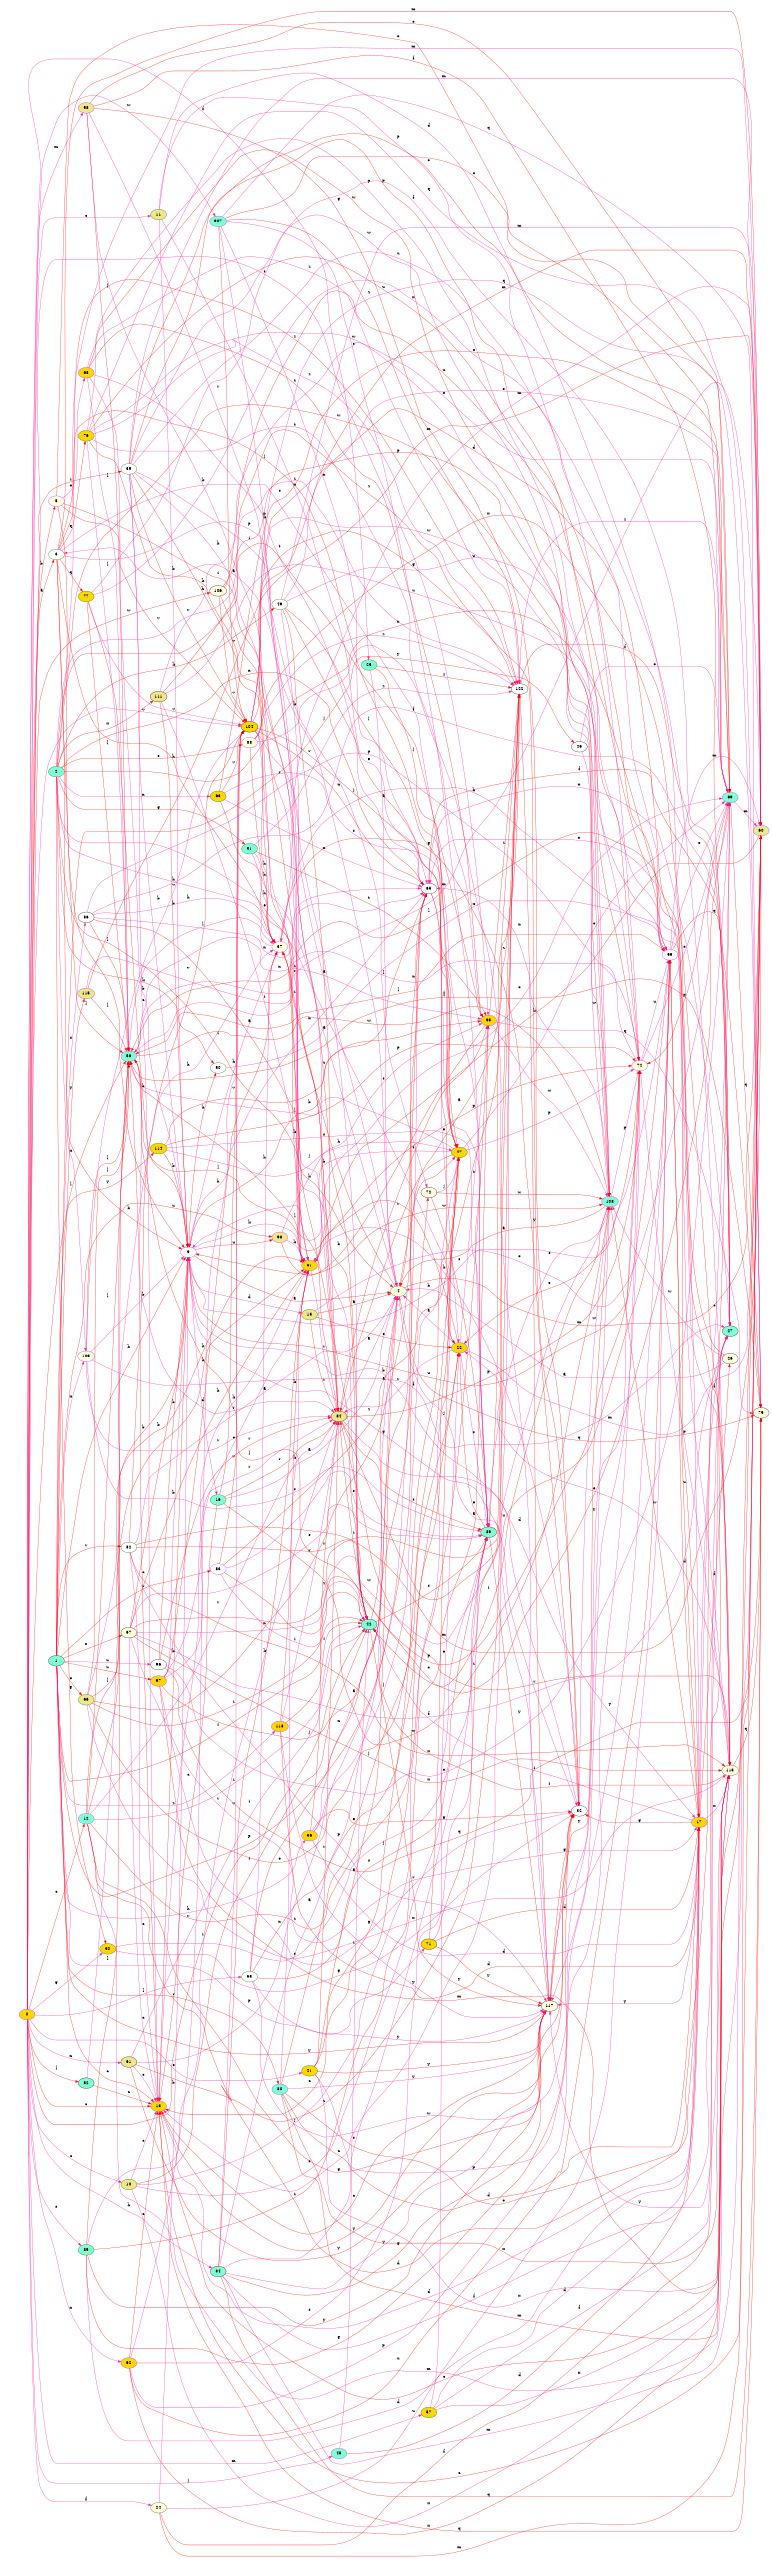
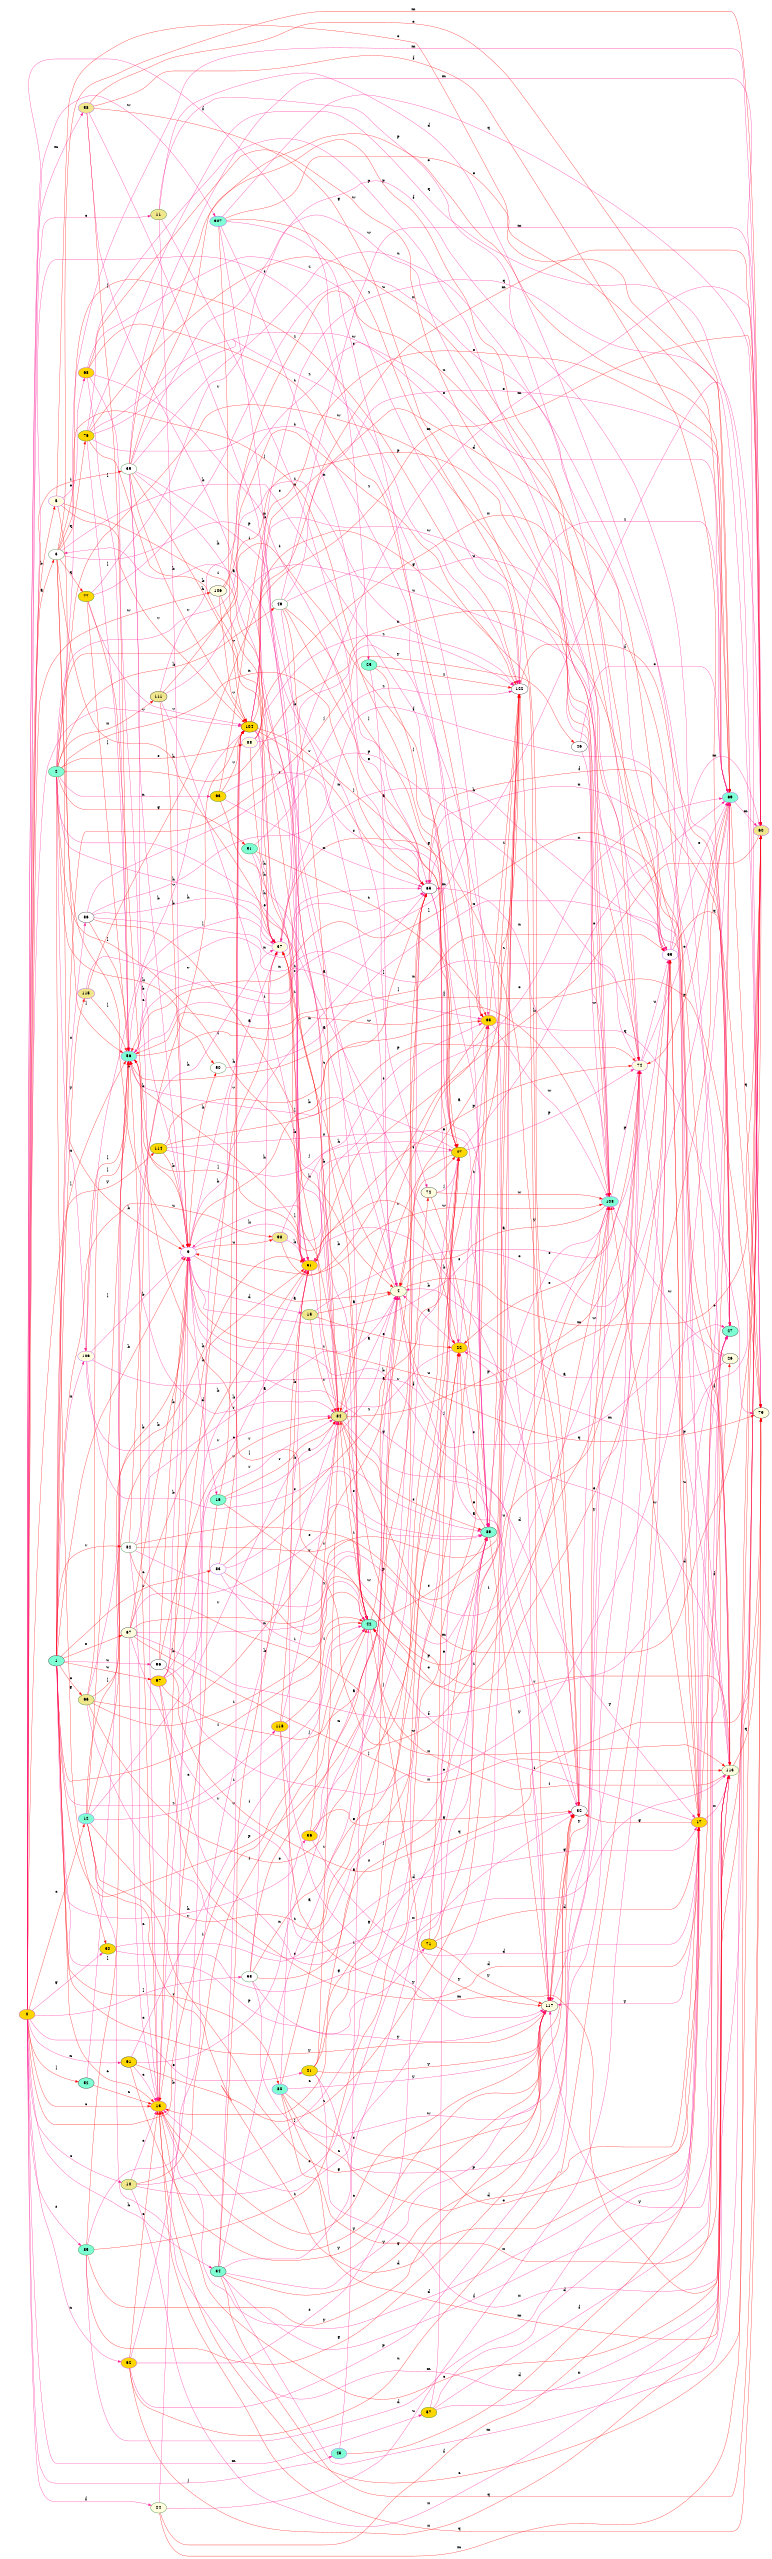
(307, 1811) -> (532, 1525)
(414, 1877) -> (414, 1877)
(129, 2062) -> (129, 2062)
